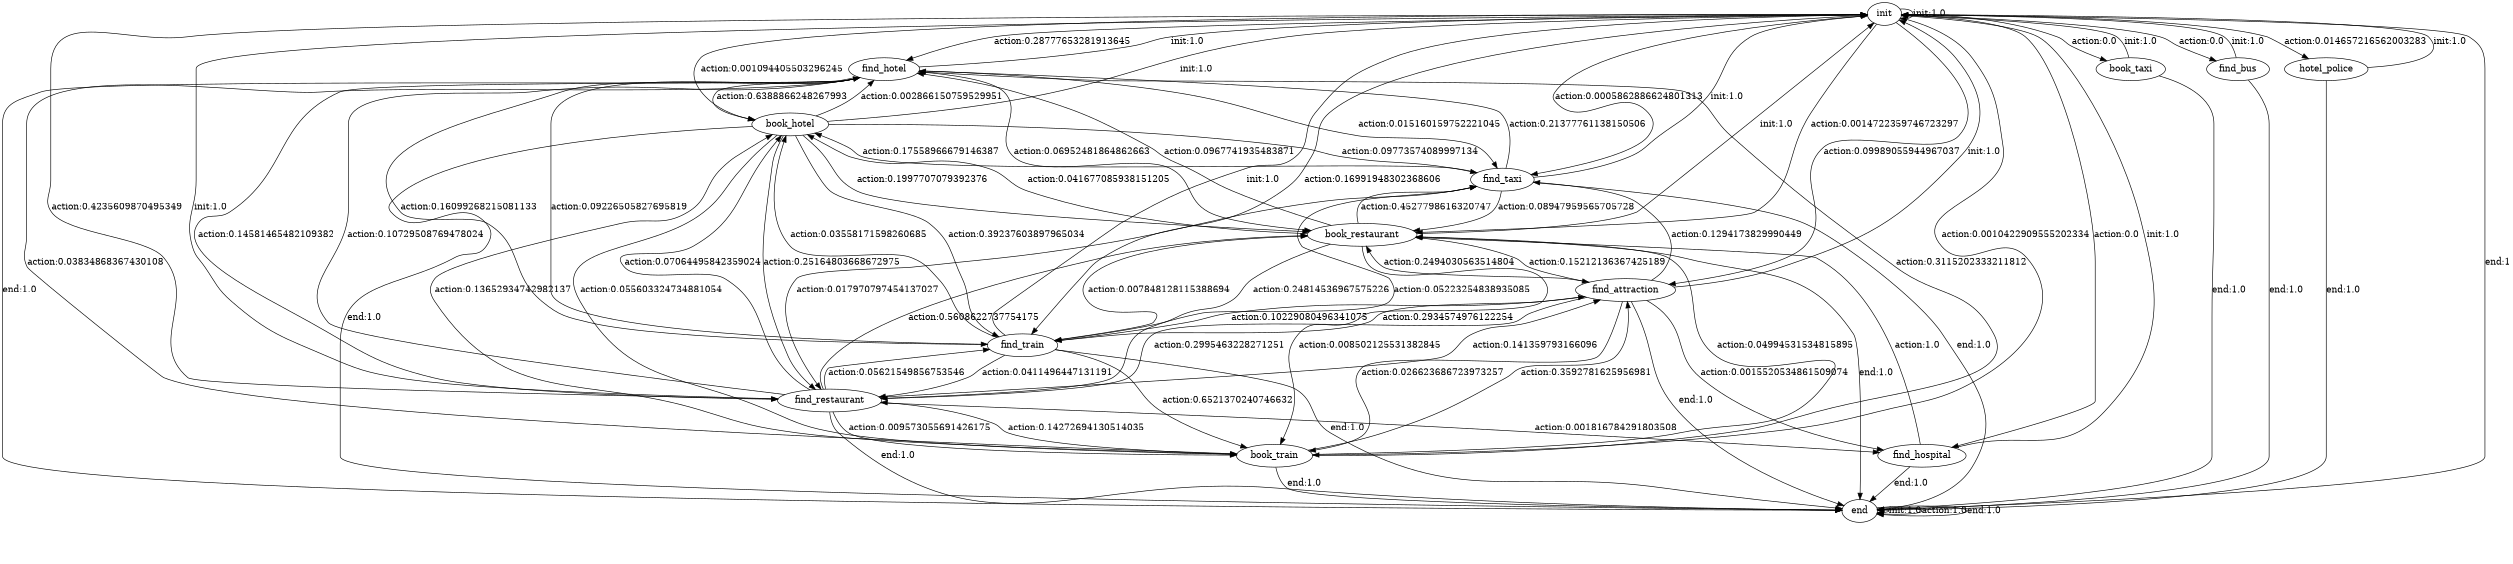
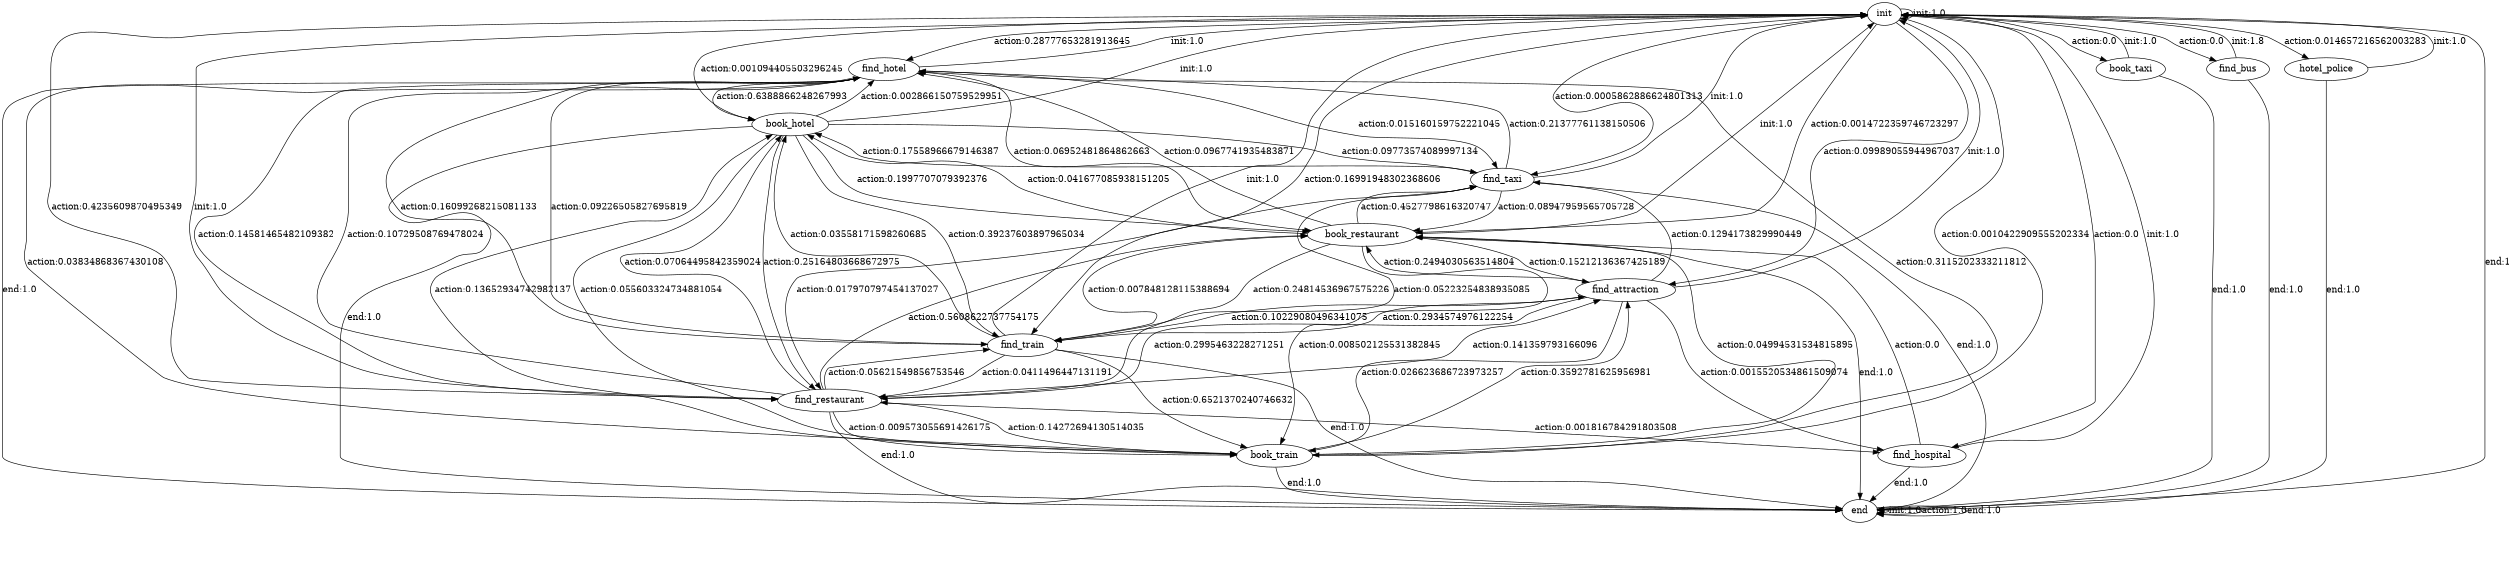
(2248, 42) -> (2248, 42)
(1917, 345) -> (1917, 345)
(1691, 424) -> none
